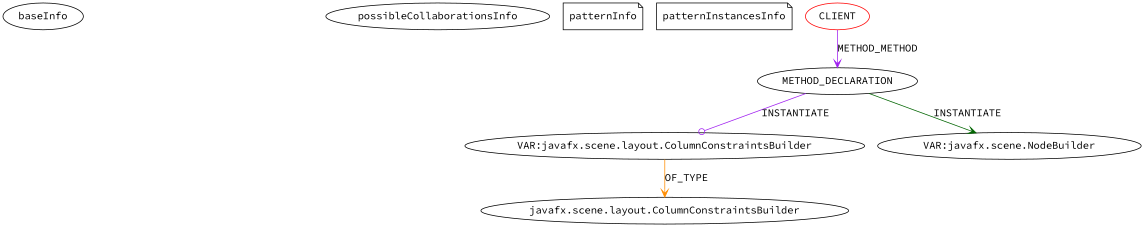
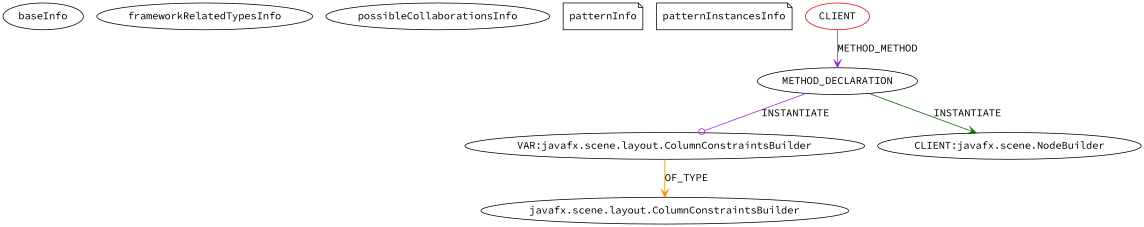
none -> (205, 16)
(1009, 146) -> (1009, 146)
